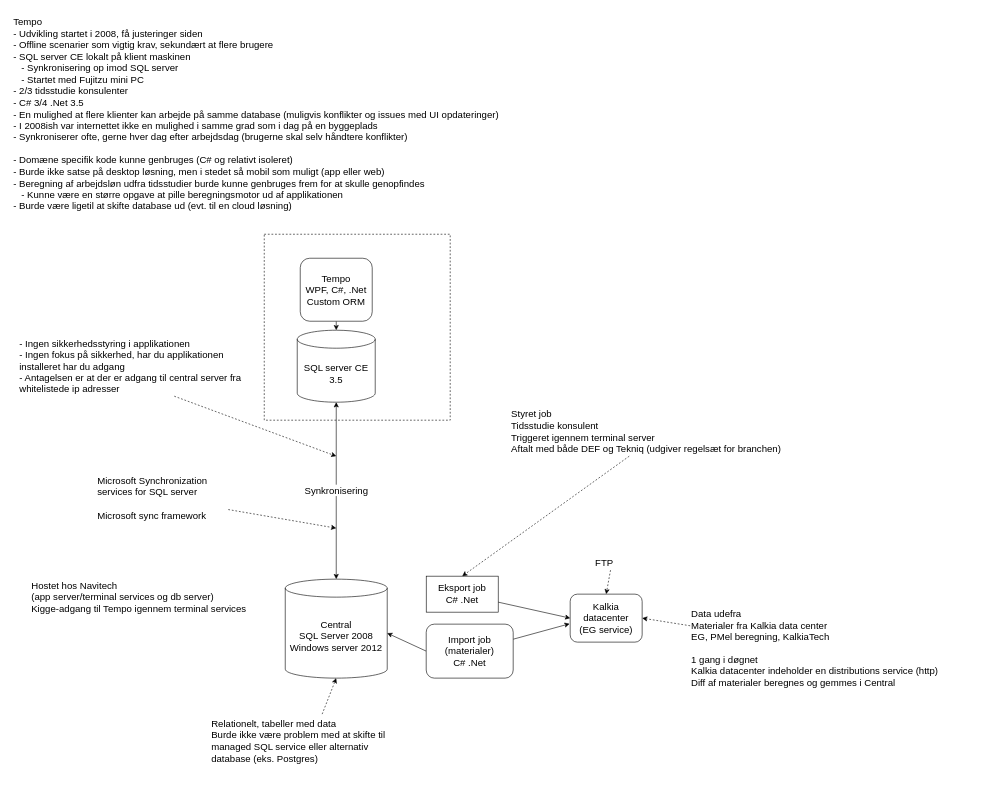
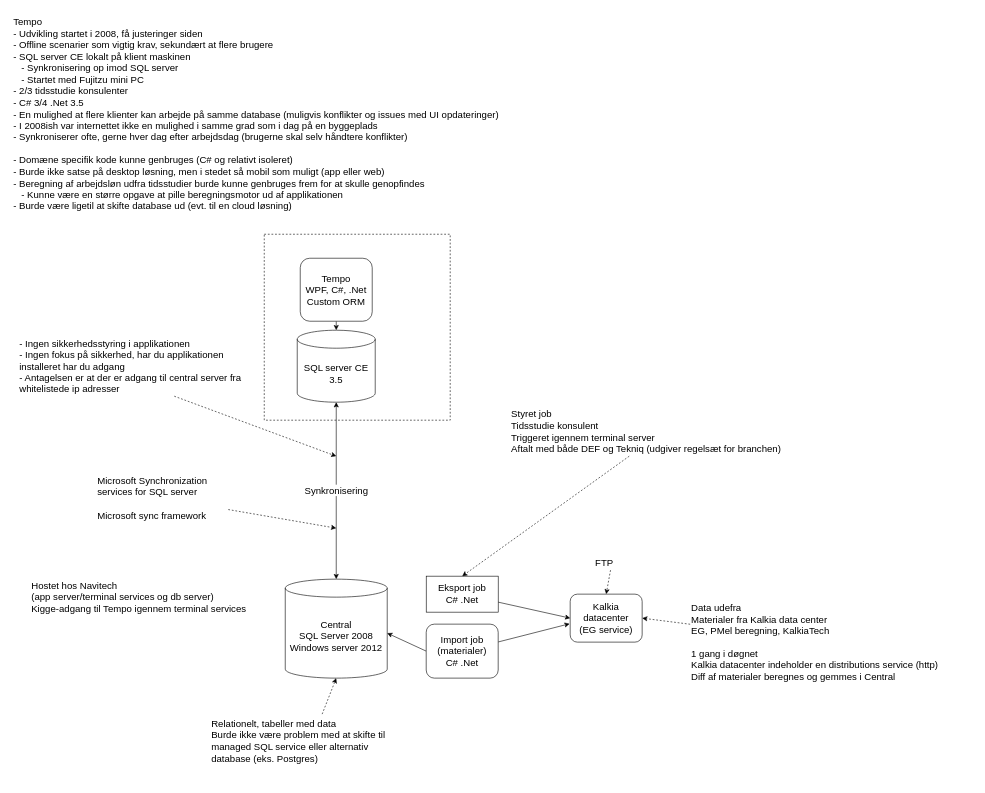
(831, 648) -> (831, 642)
(470, 651) -> (462, 651)
